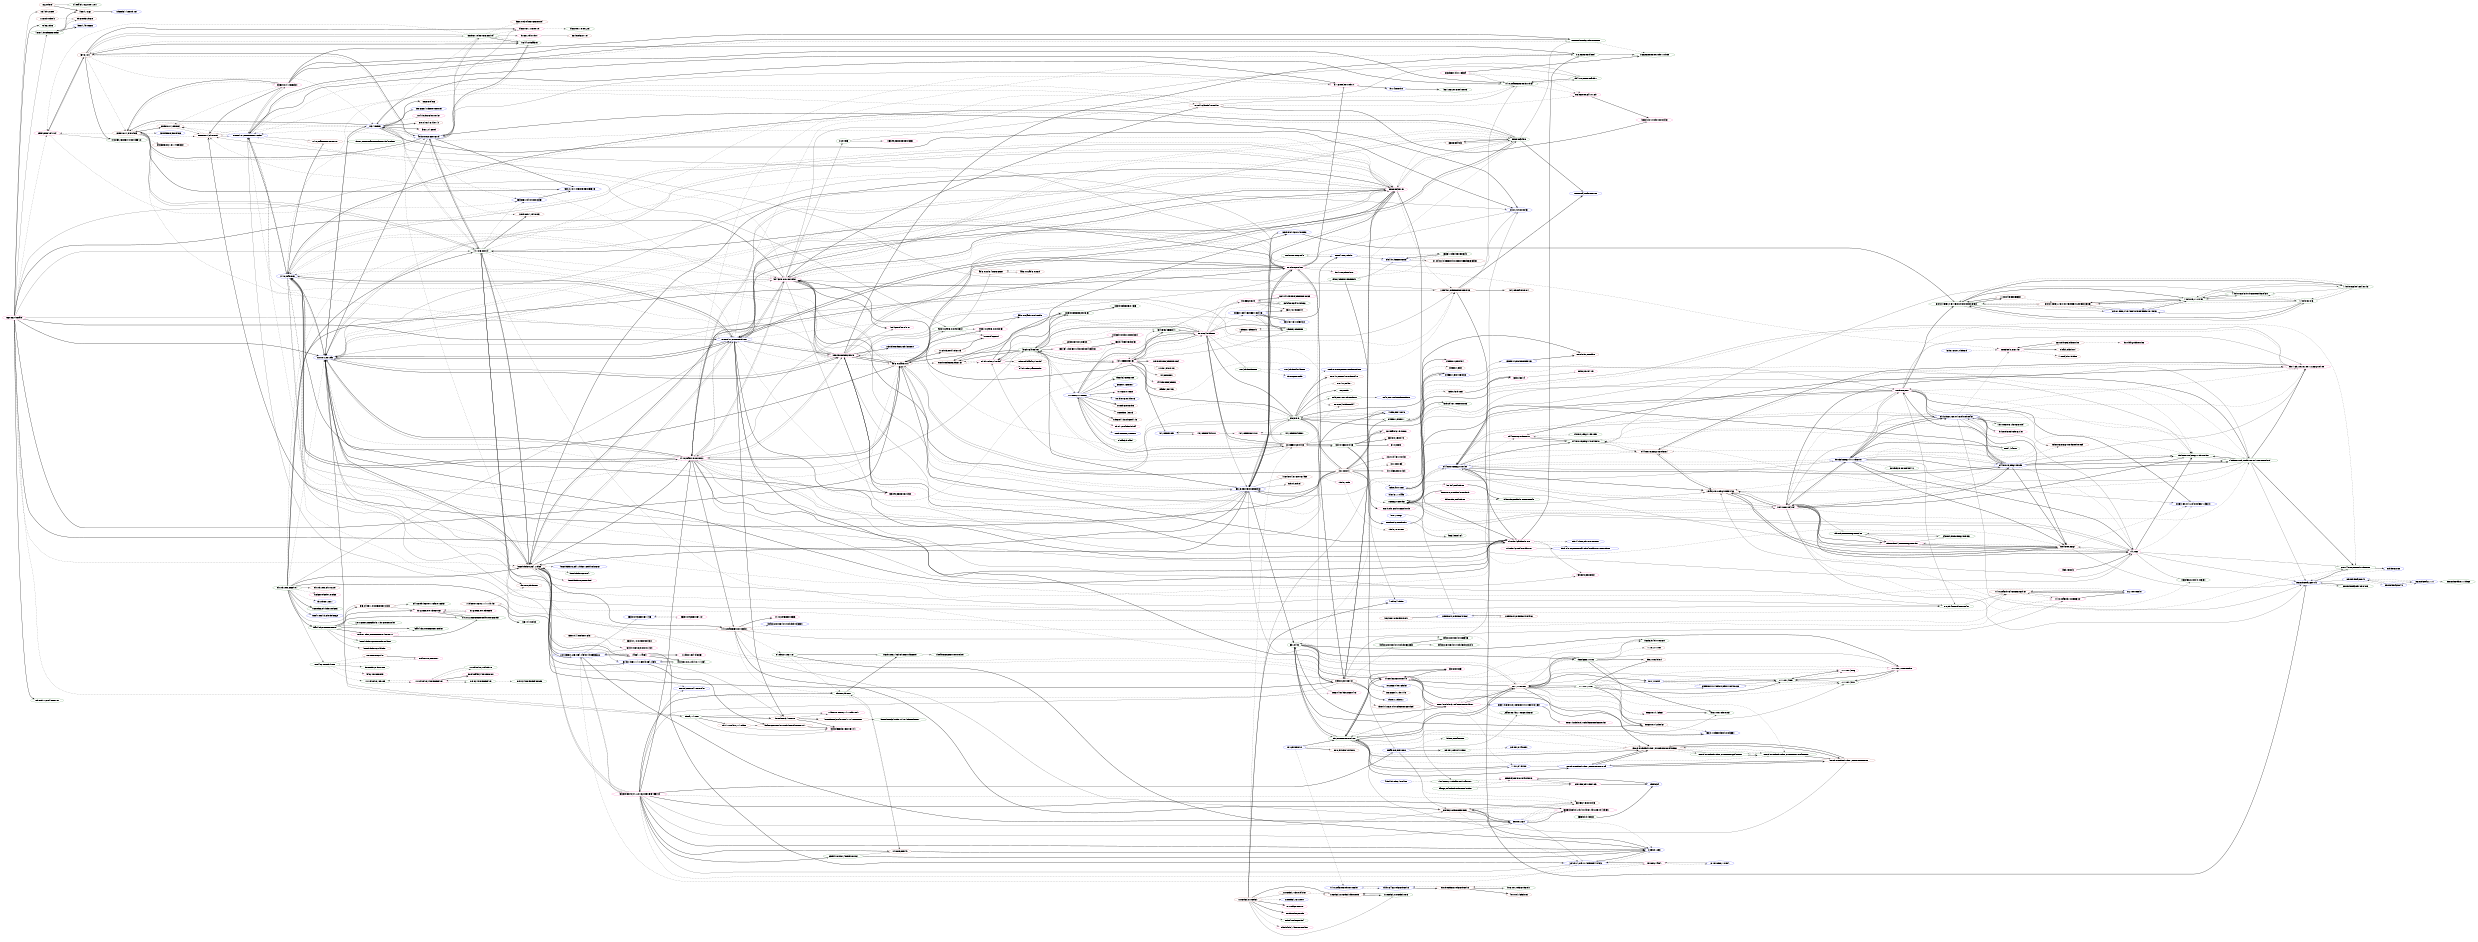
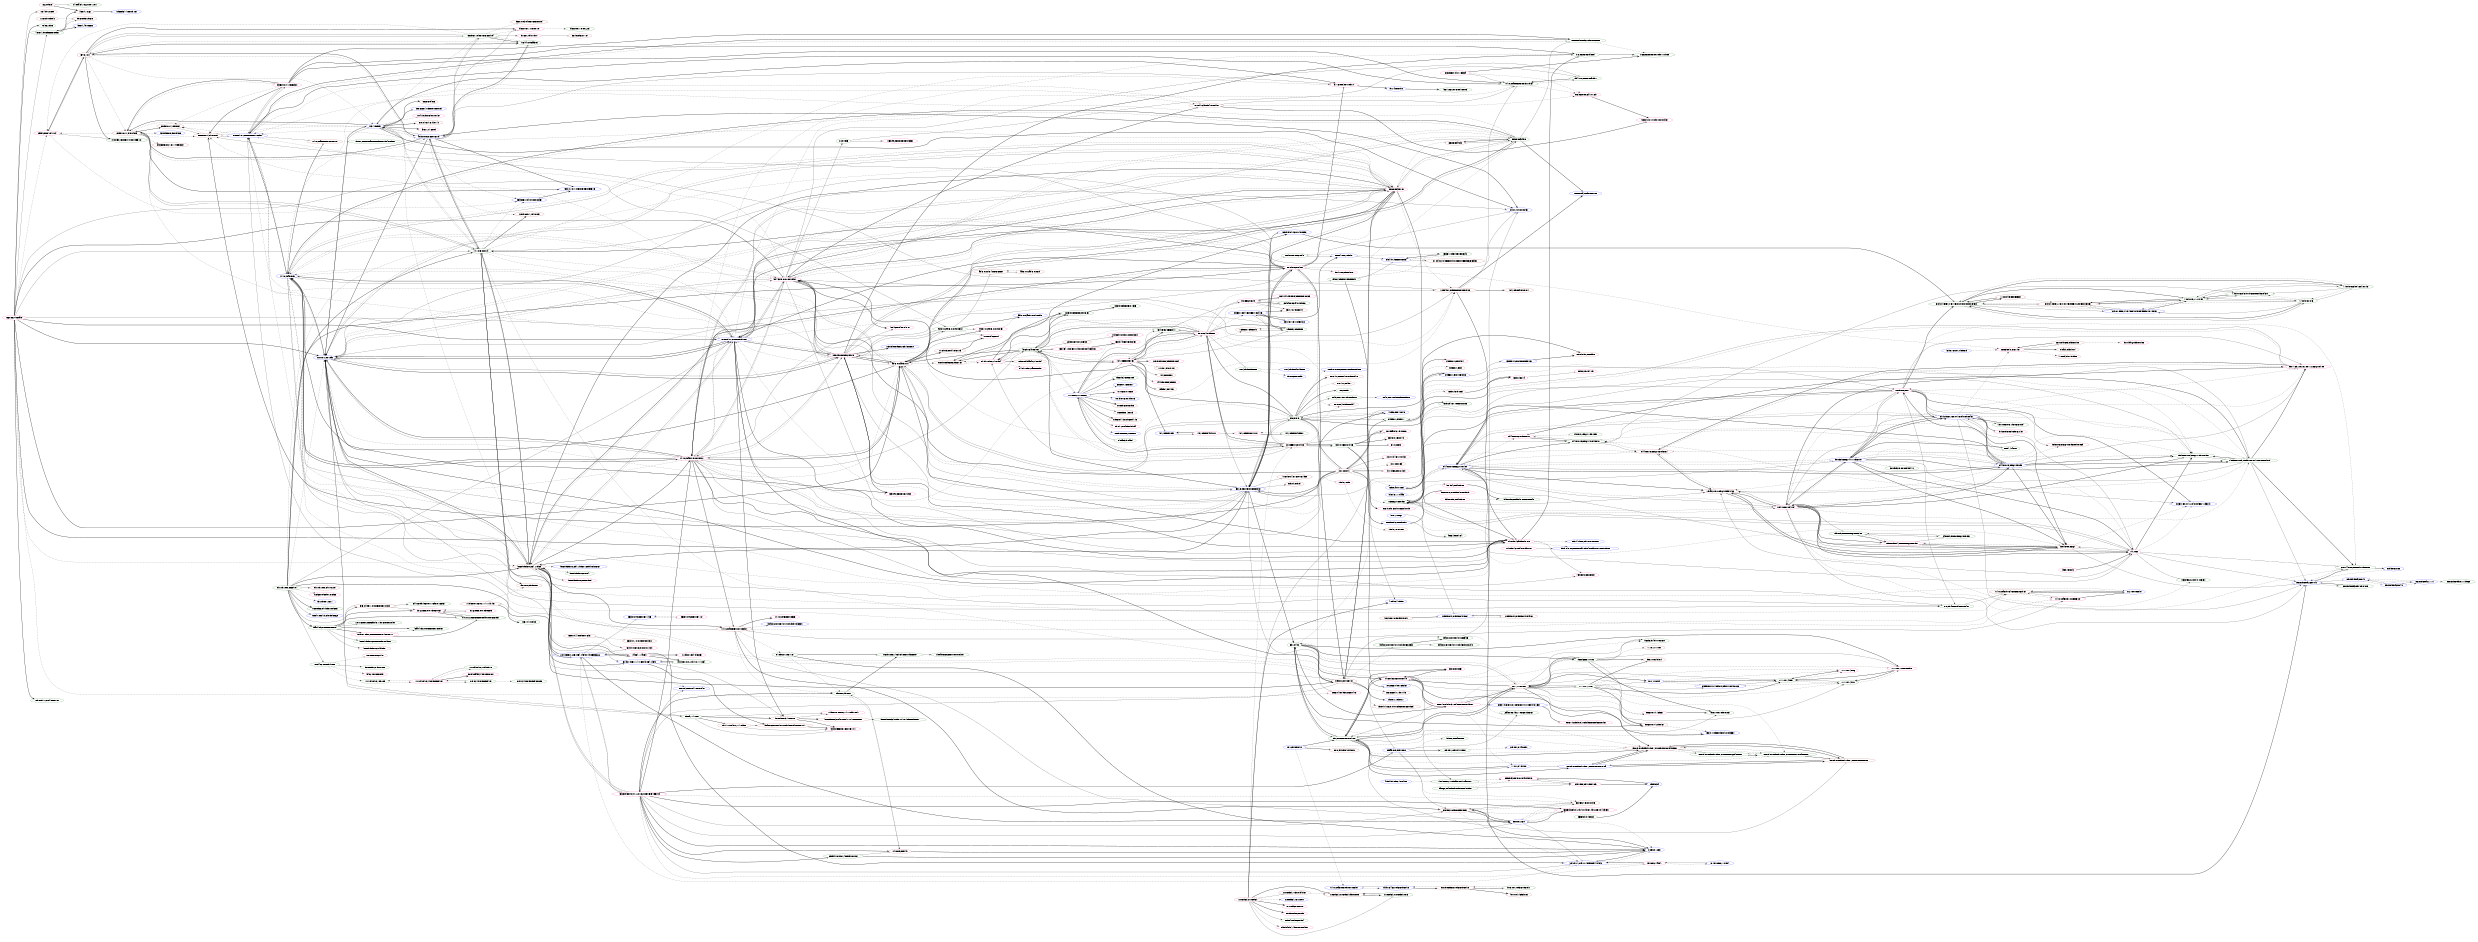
(1006, 262) -> none
(429, 658) -> none
